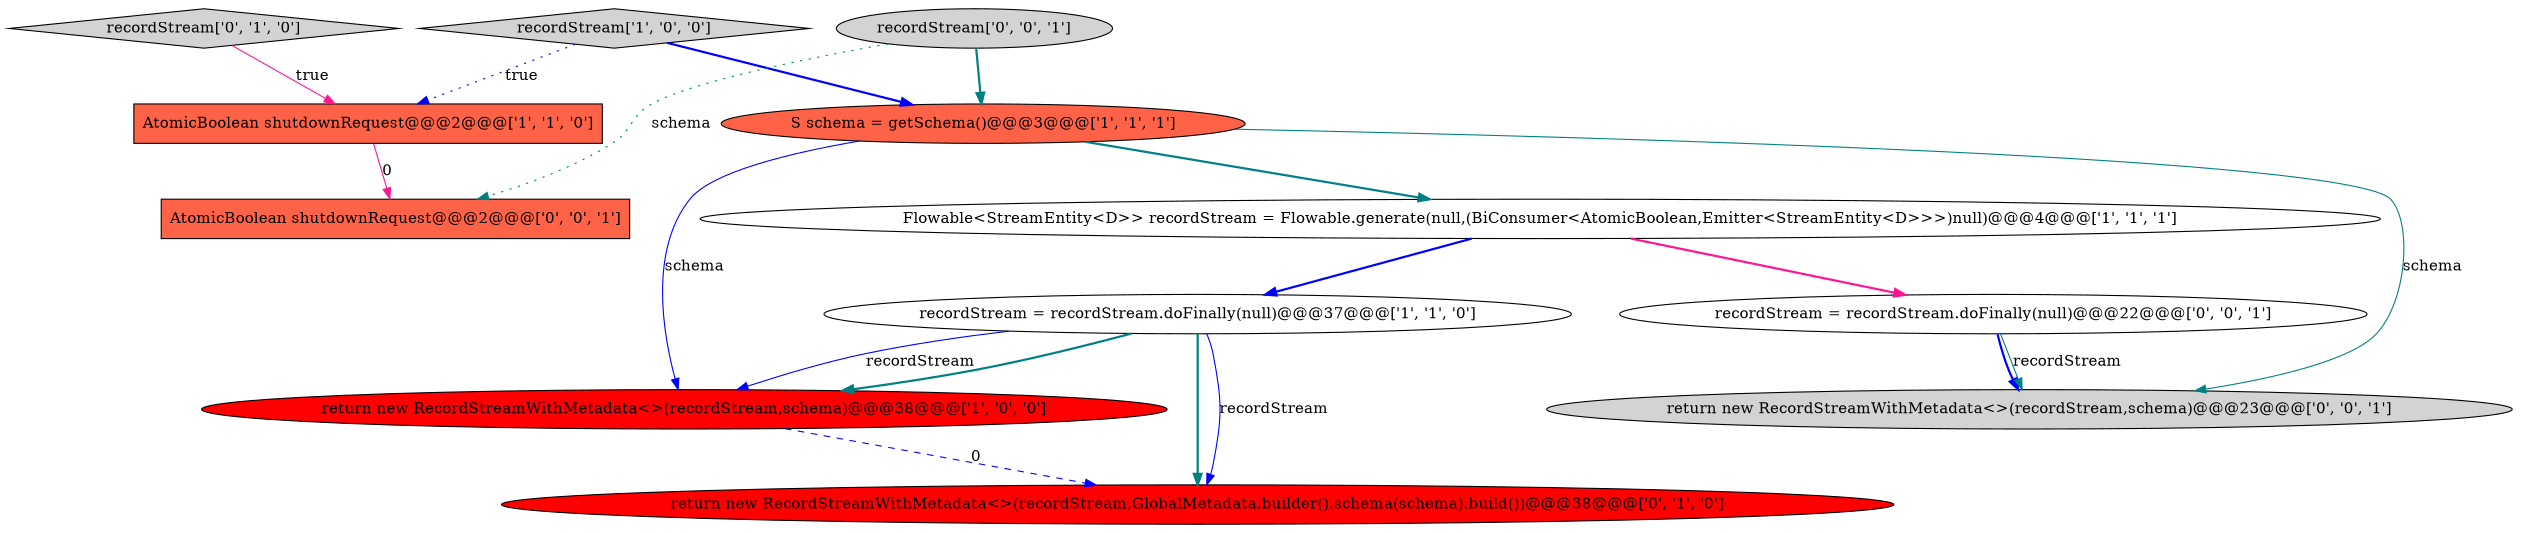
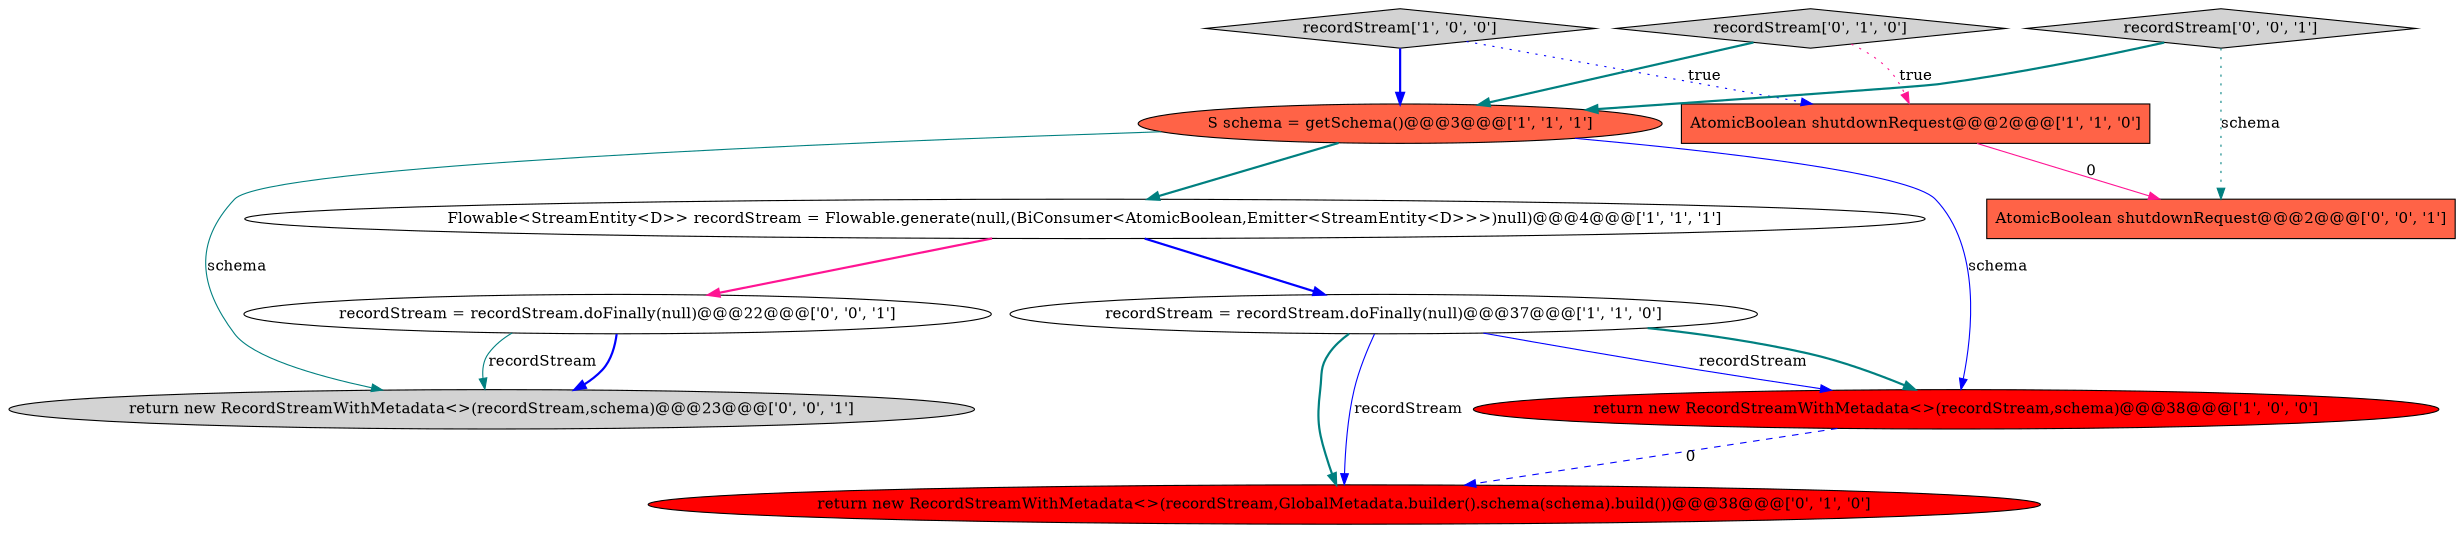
(974, 28) -> (2221, 28)
(279, 72) -> (1883, 64)
none -> (1608, 75)
